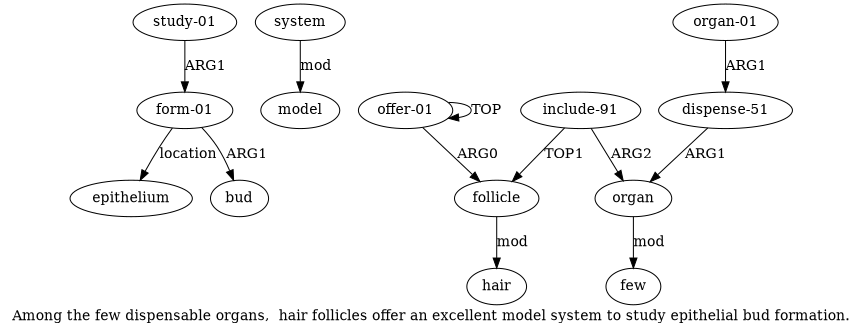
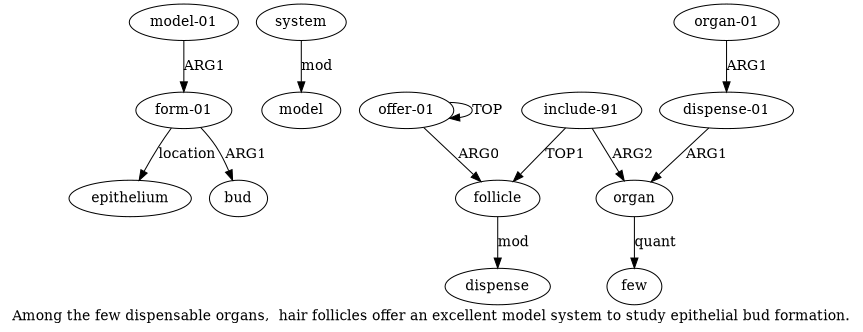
(185, 22) -> (184, 22)
(726, 110) -> (727, 110)
(649, 242) -> (656, 242)
(497, 287) -> (498, 287)
